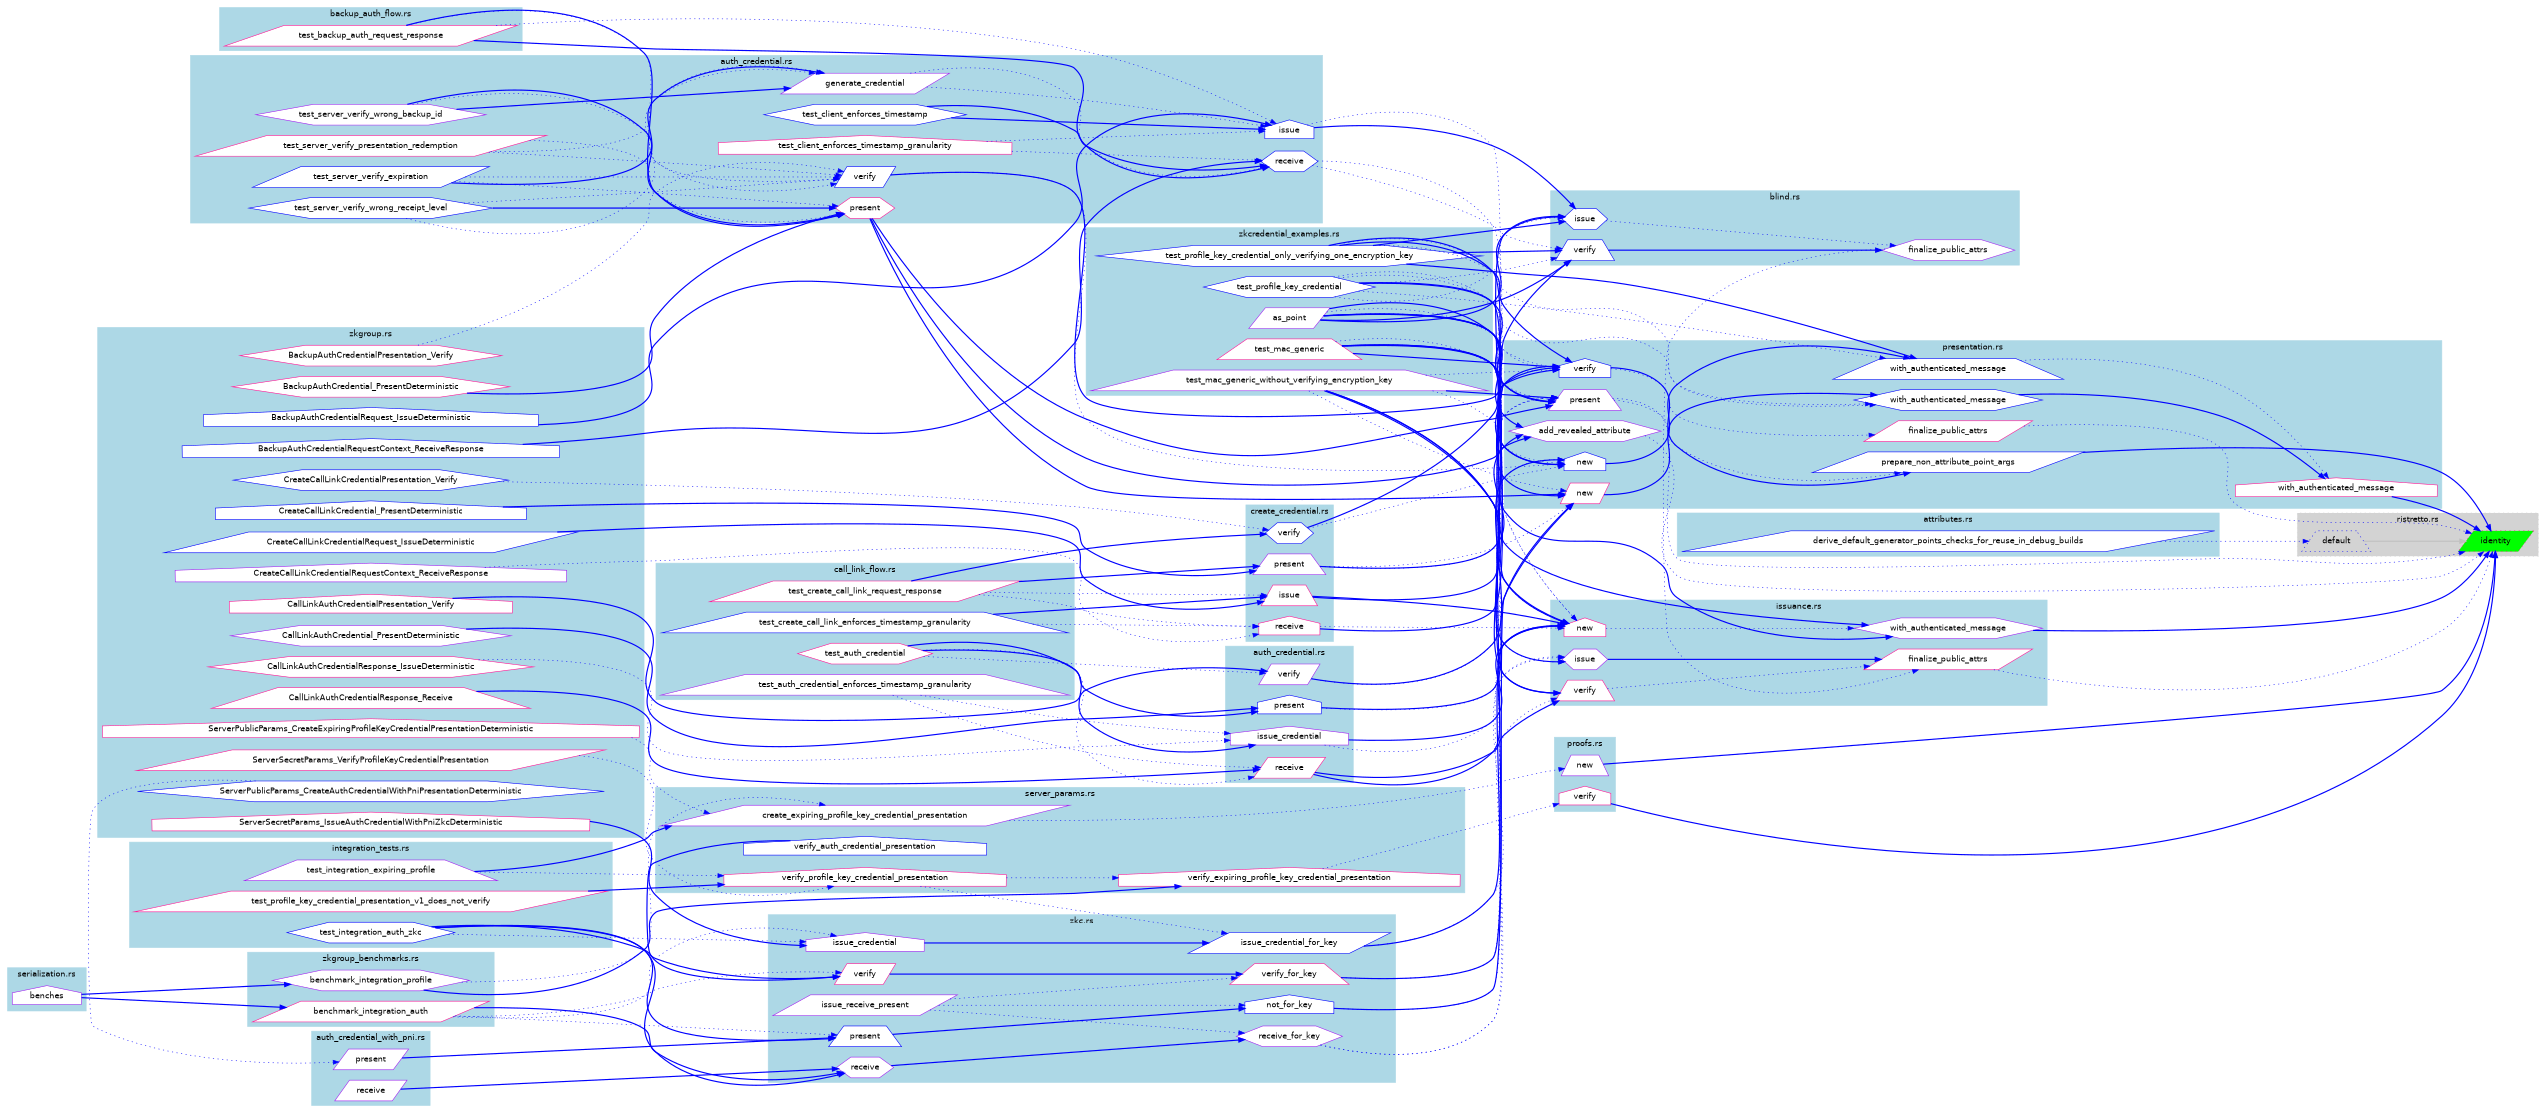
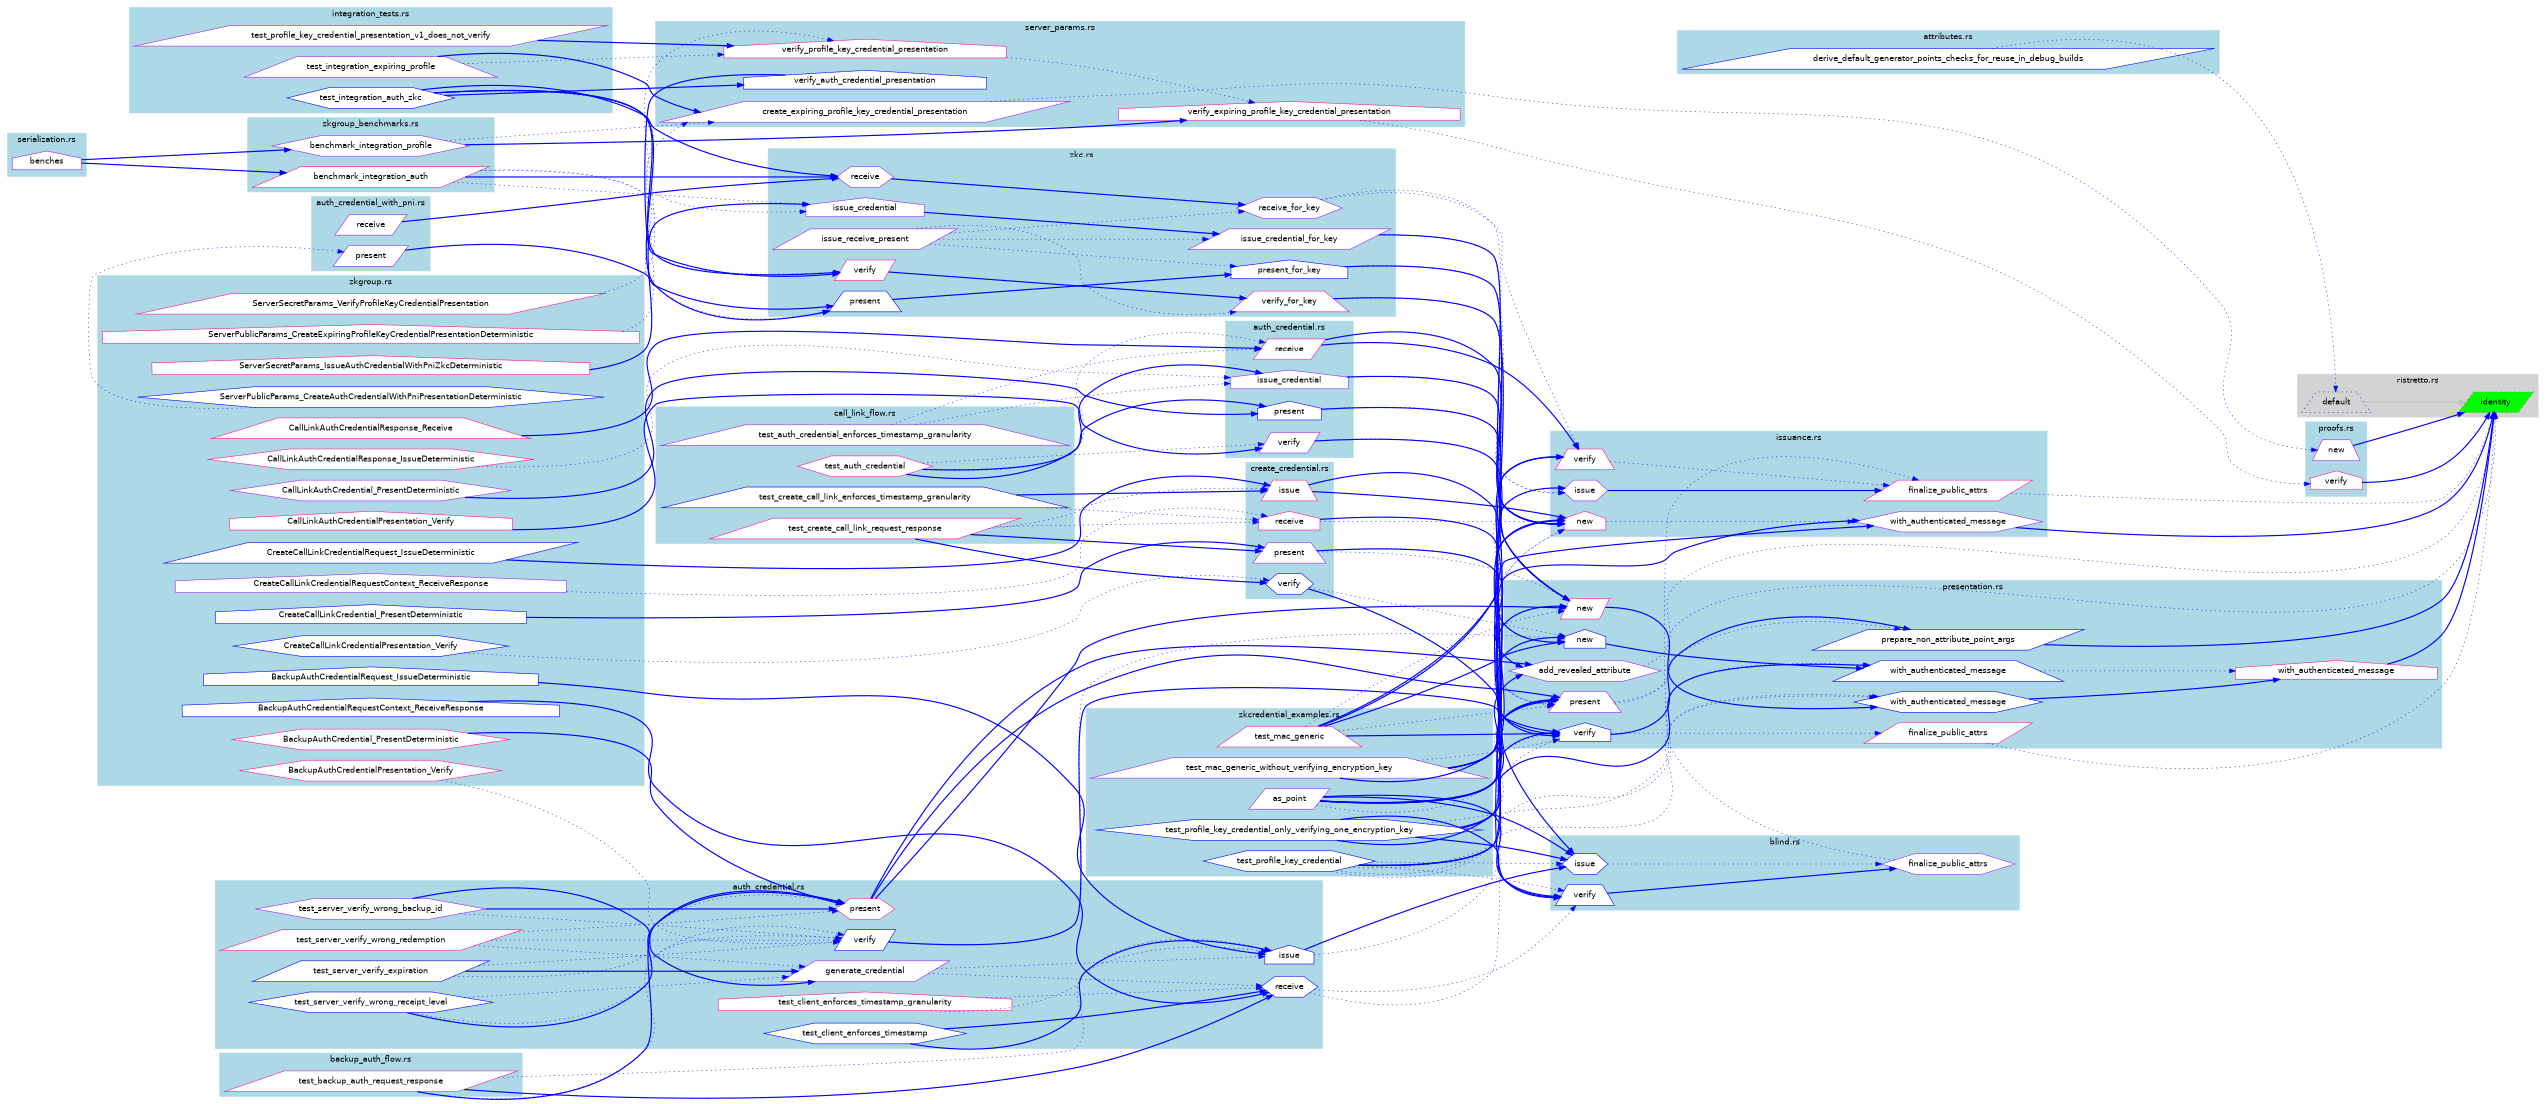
none -> (591, 90)
(371, 146) -> (371, 940)
(371, 901) -> (371, 36)
(1071, 909) -> (1071, 239)
(1289, 943) -> (1289, 239)
(1289, 1005) -> (1289, 270)
